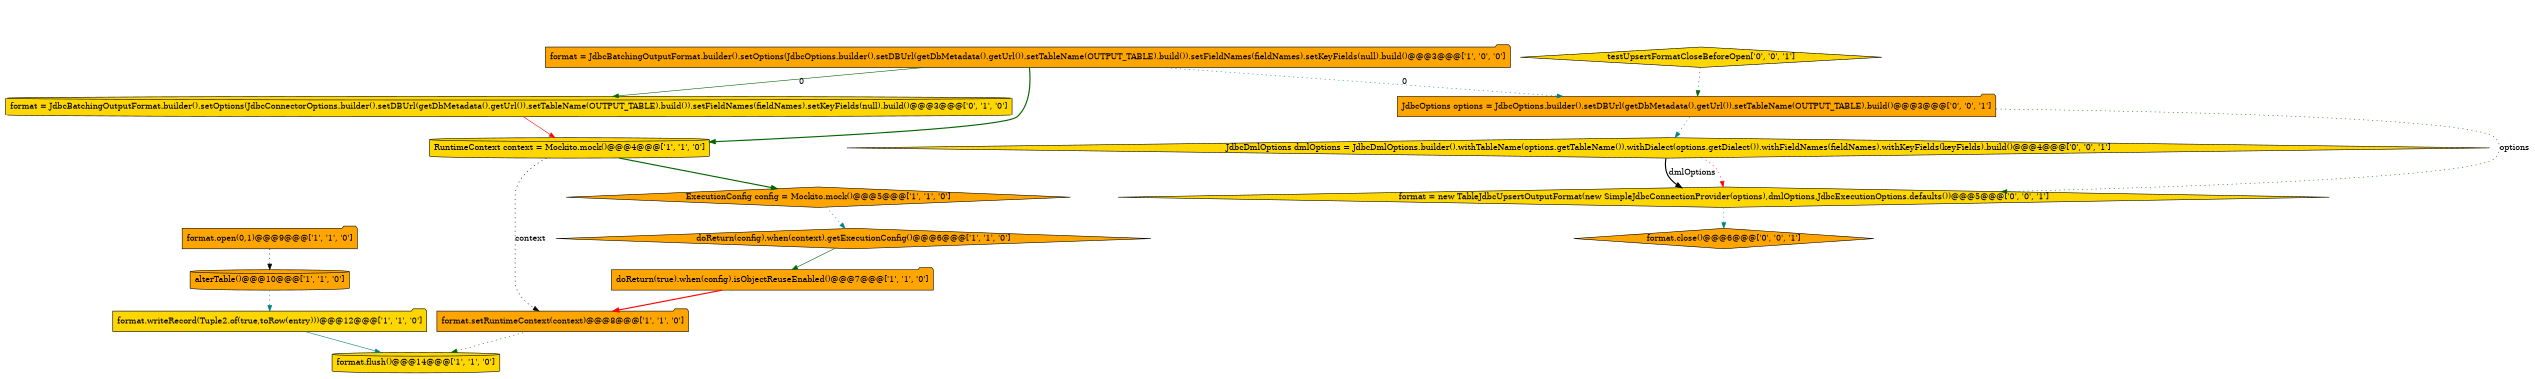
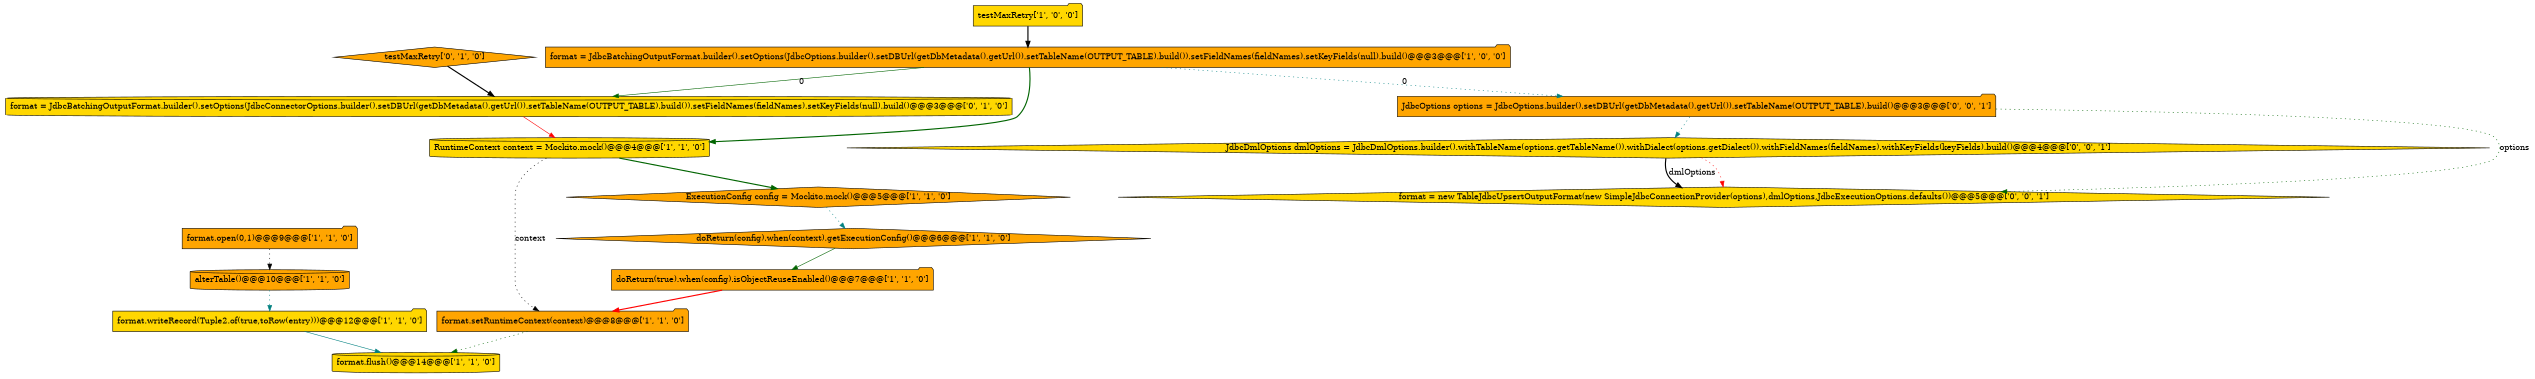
none -> (1028, 16)
none -> (435, 57)
(1701, 57) -> none
(1724, 239) -> none
